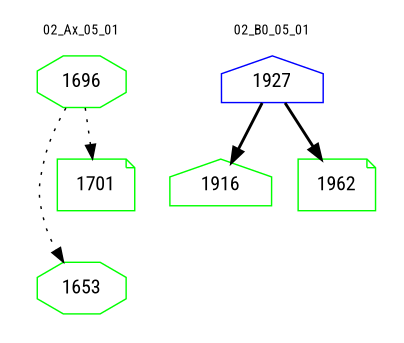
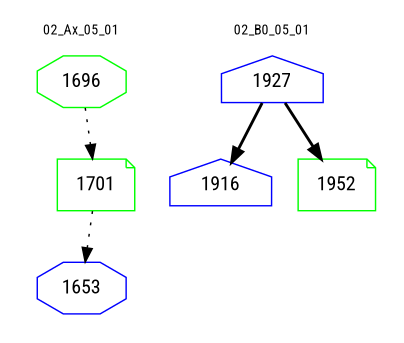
(41, 178) -> (90, 229)
(221, 185) -> (221, 185)
(337, 185) -> (337, 185)
(82, 288) -> (82, 288)
